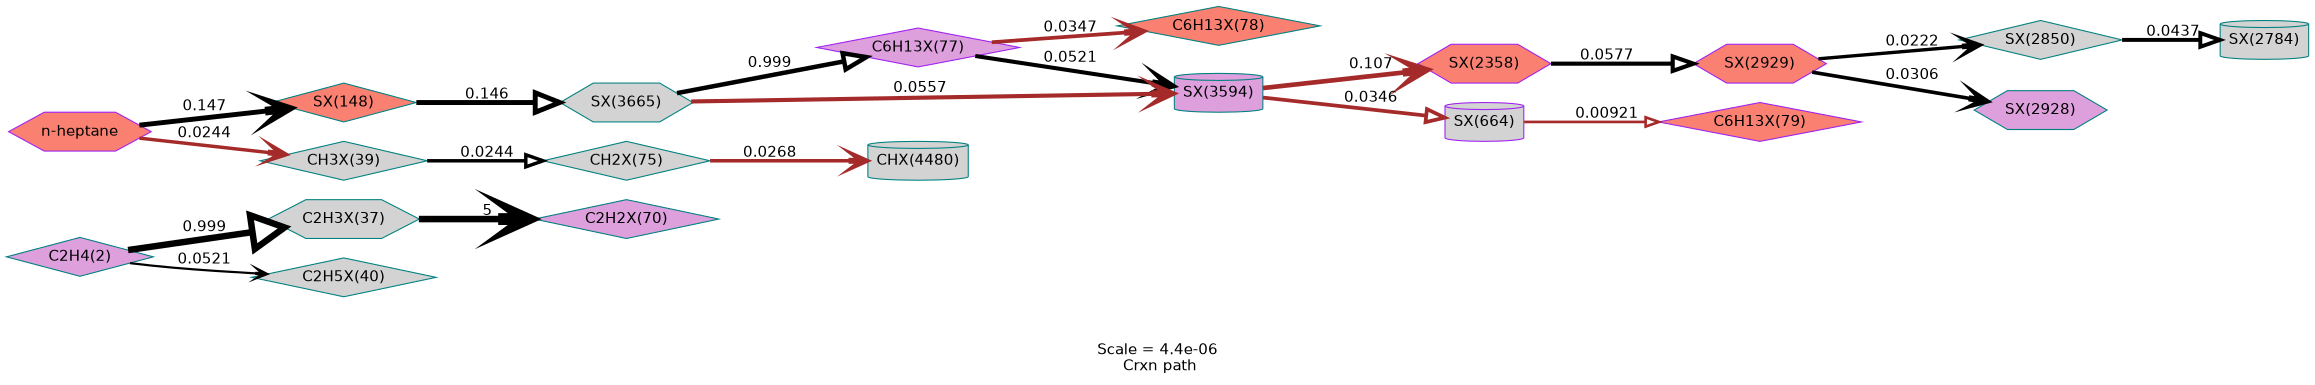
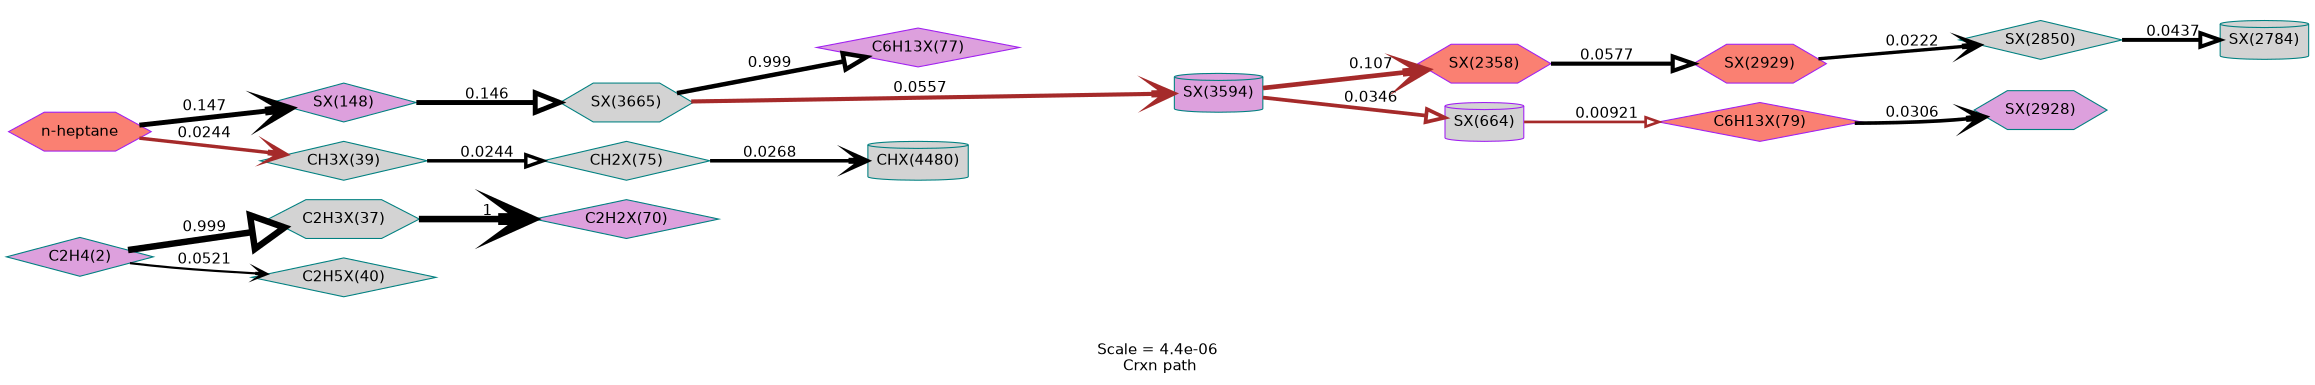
(1219, 26) -> none
(1065, 70) -> none
(1891, 85) -> (1911, 122)
(344, 103) -> (344, 103)
(780, 161) -> (780, 161)
(485, 211) -> (485, 211)
